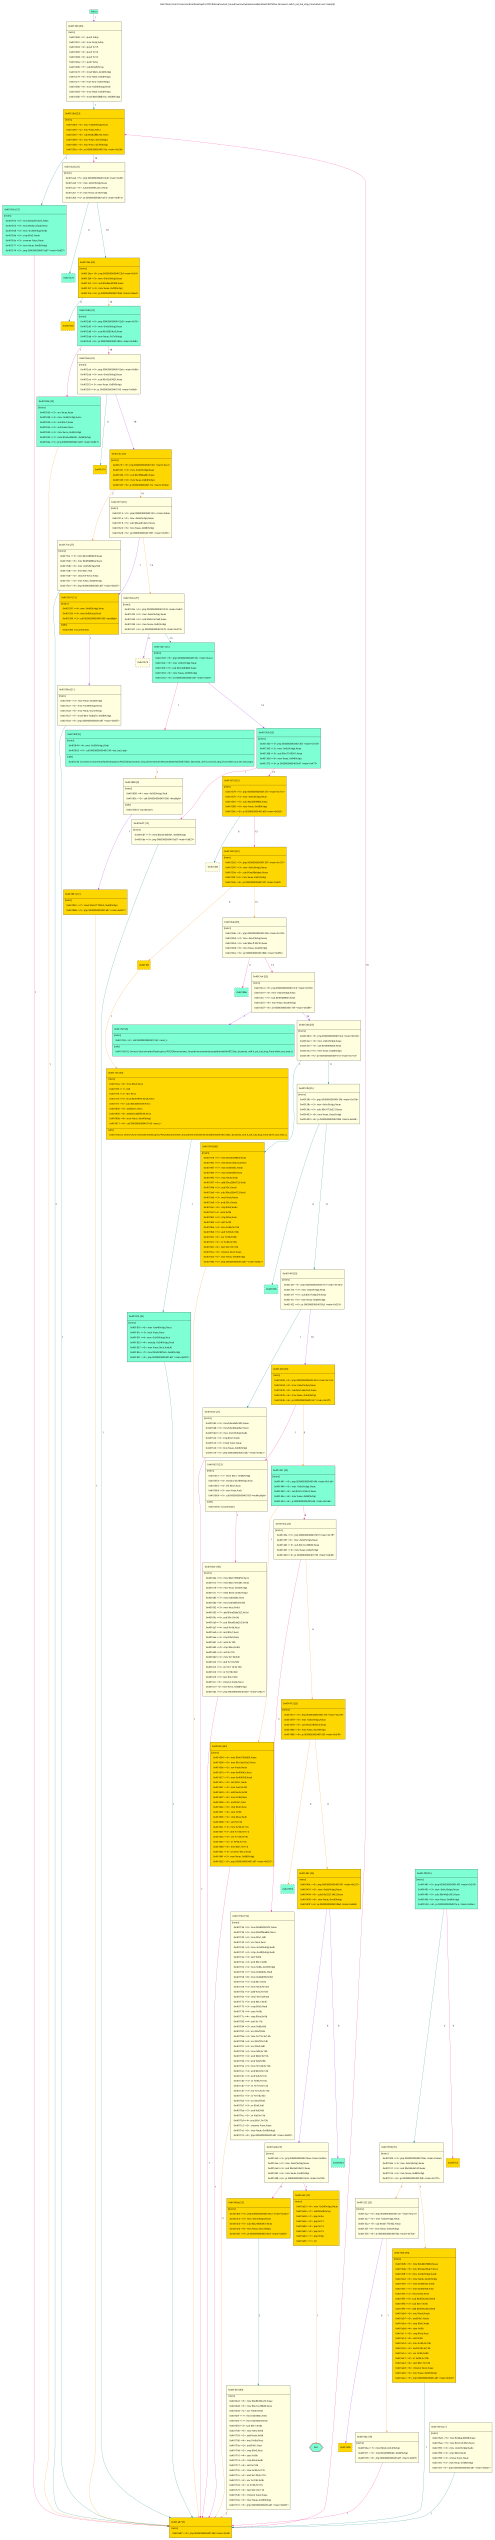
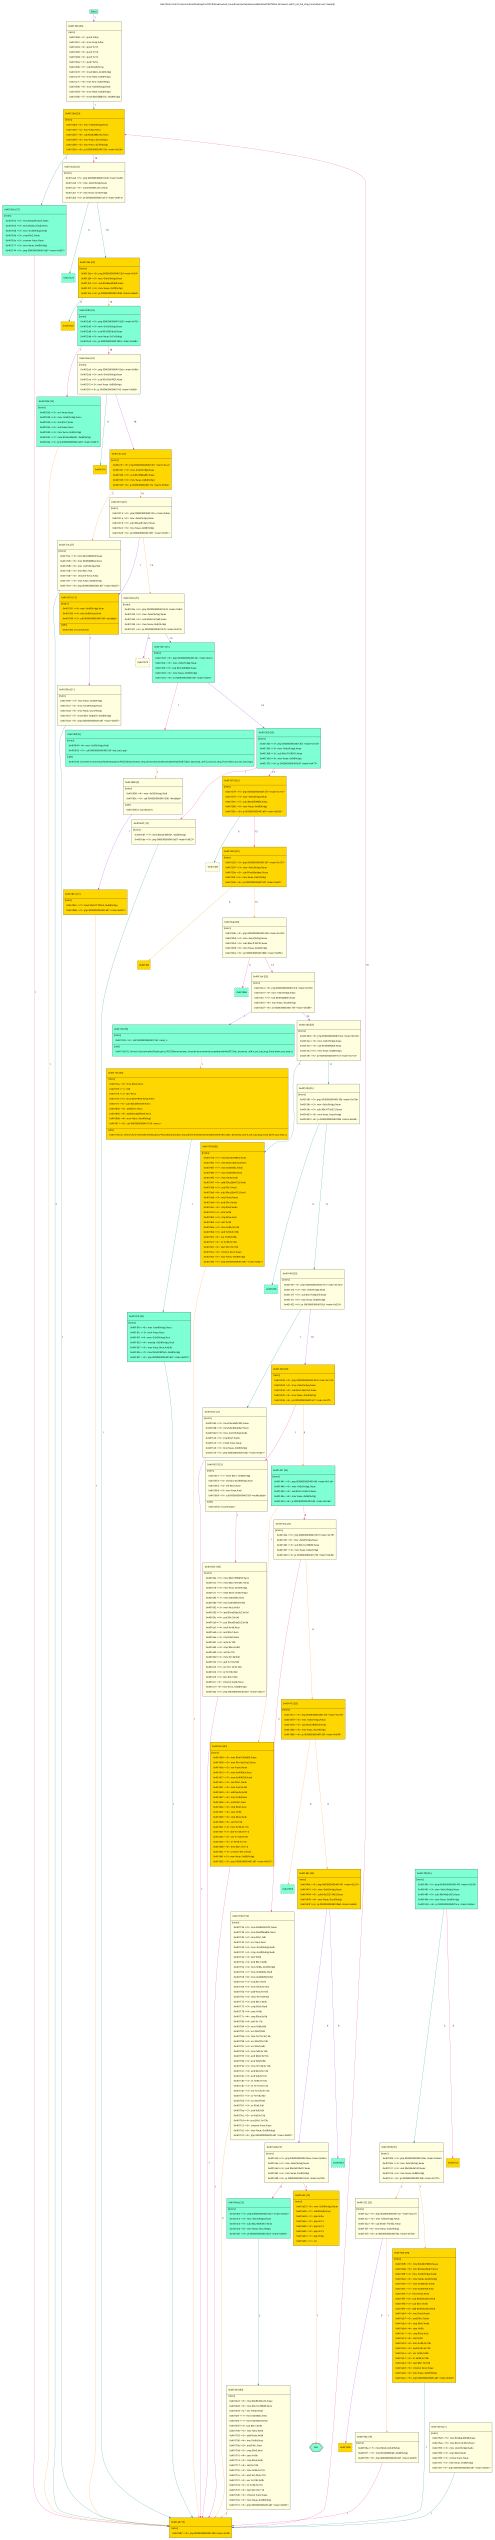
(110, 1016) -> (201, 1062)
(259, 2218) -> (259, 2218)
